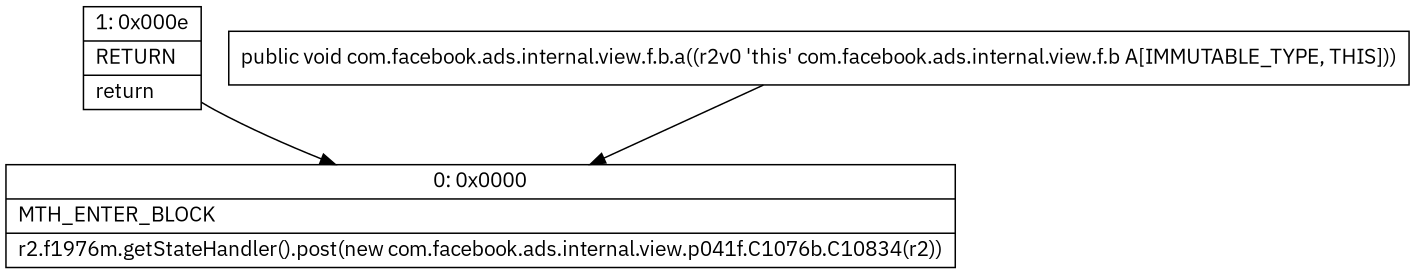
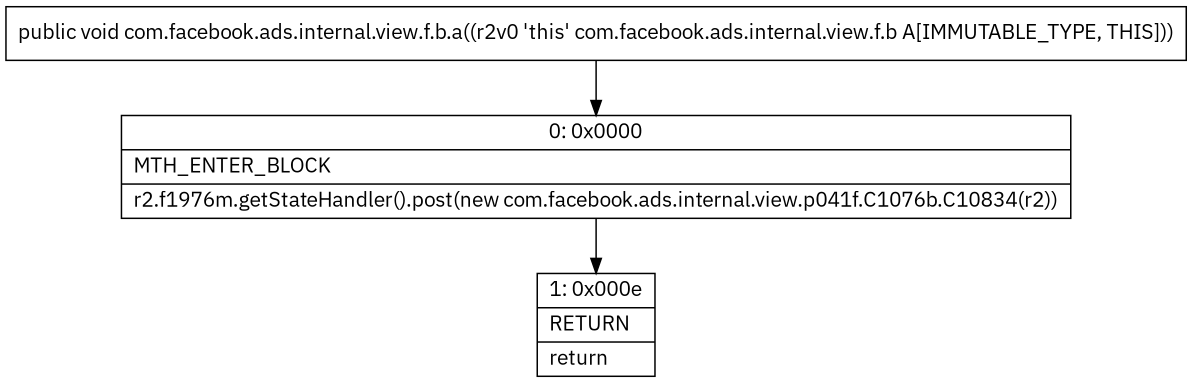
(260, 133) -> (596, 238)
